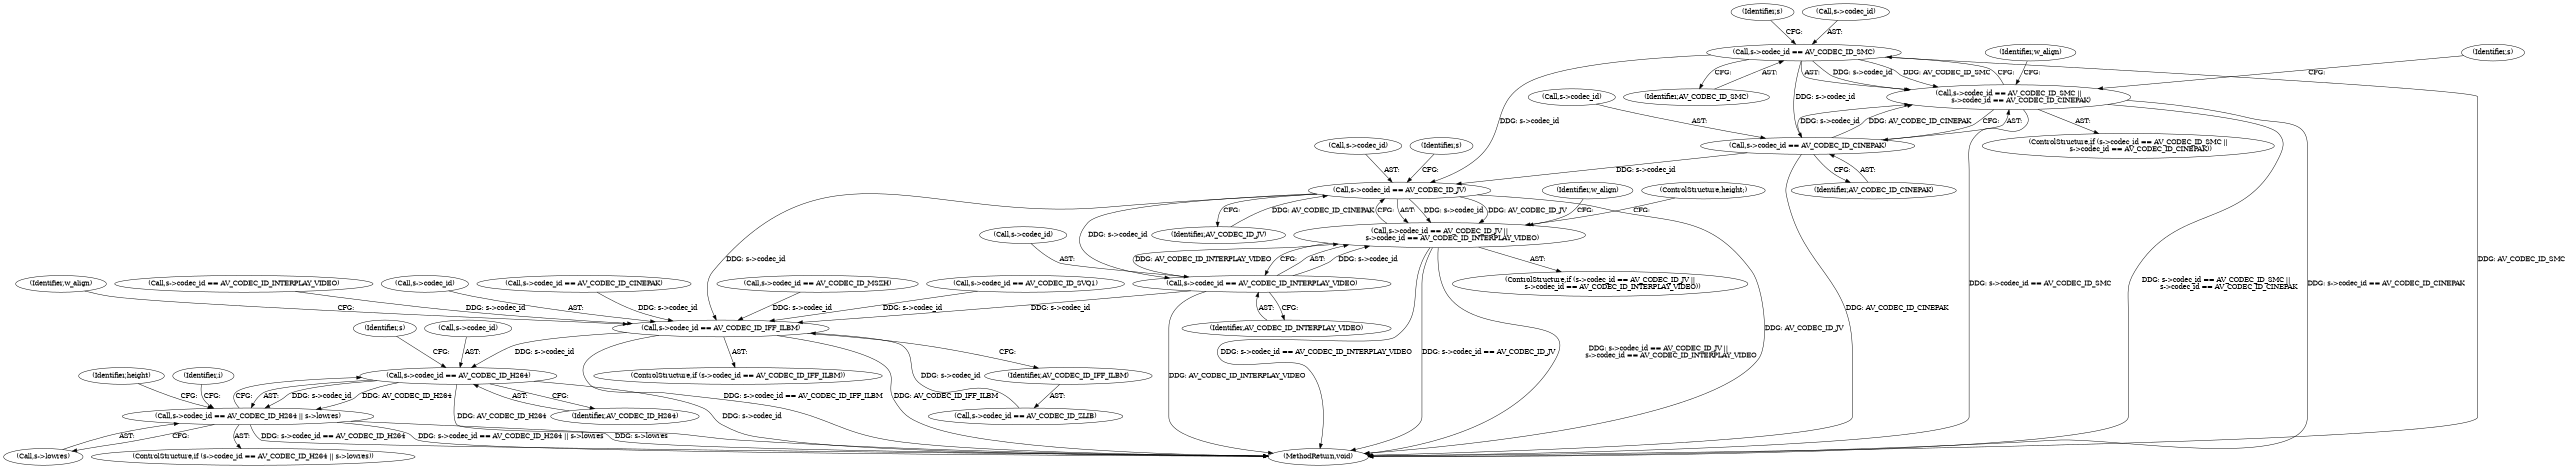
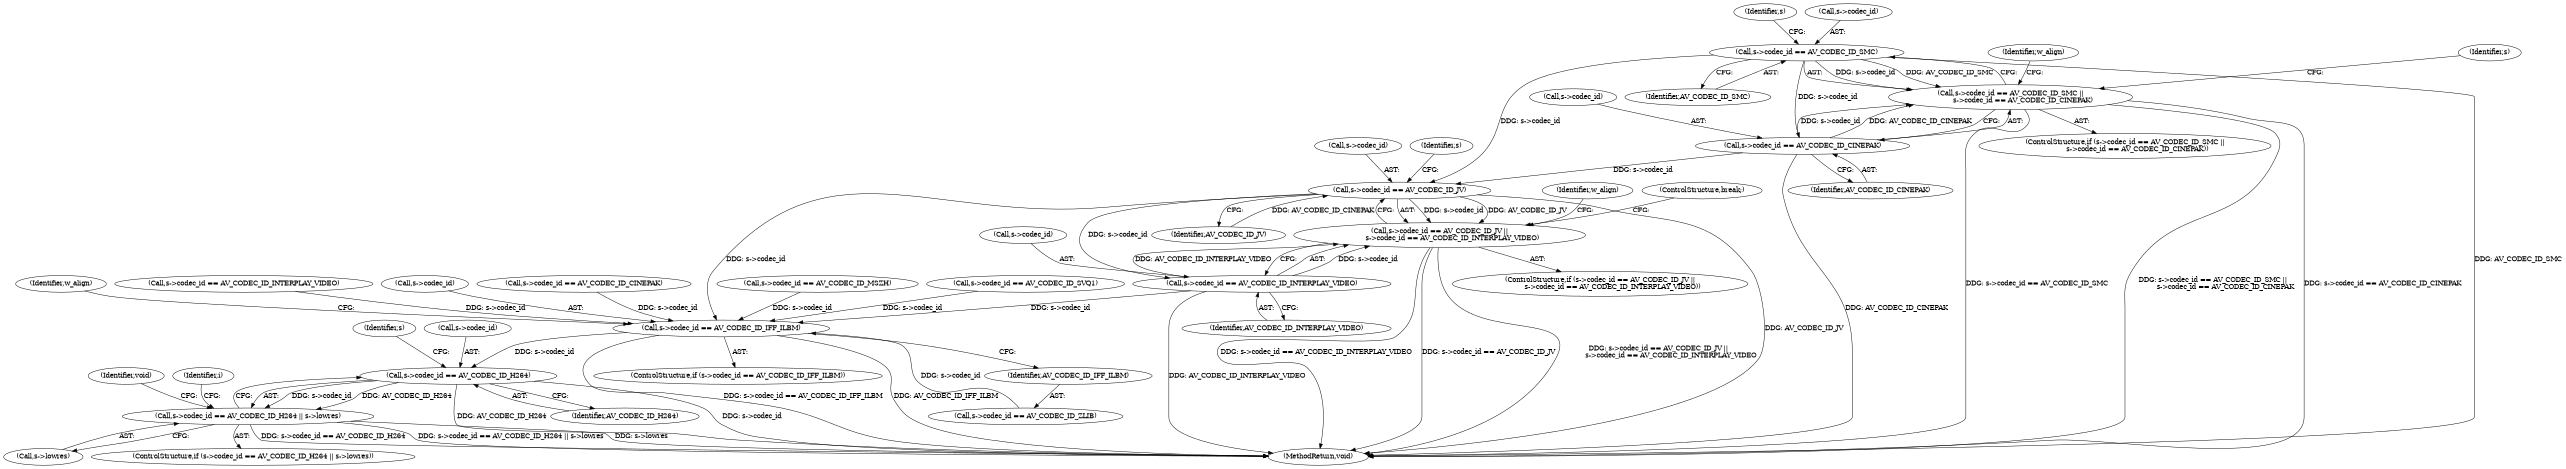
(1703, 191) -> (1702, 191)
(122, 376) -> (126, 376)
